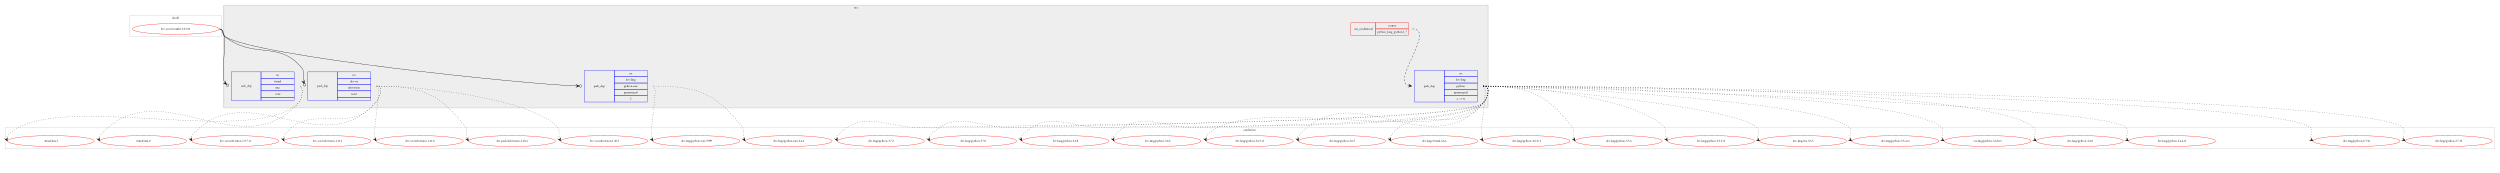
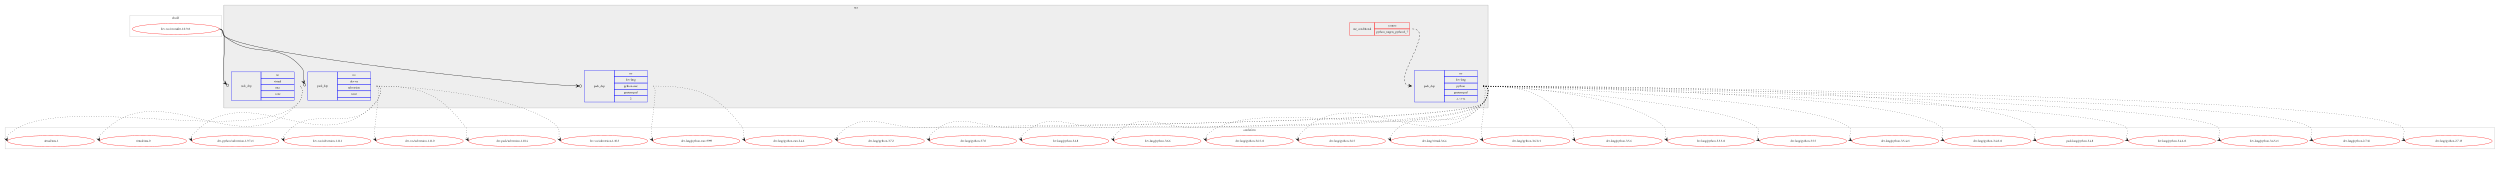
(1392, 32) -> (1392, 32)
(235, 141) -> (235, 141)
(1803, 141) -> (1803, 141)
(1988, 141) -> (1988, 141)
(2080, 141) -> (2080, 141)
none -> (2264, 141)
